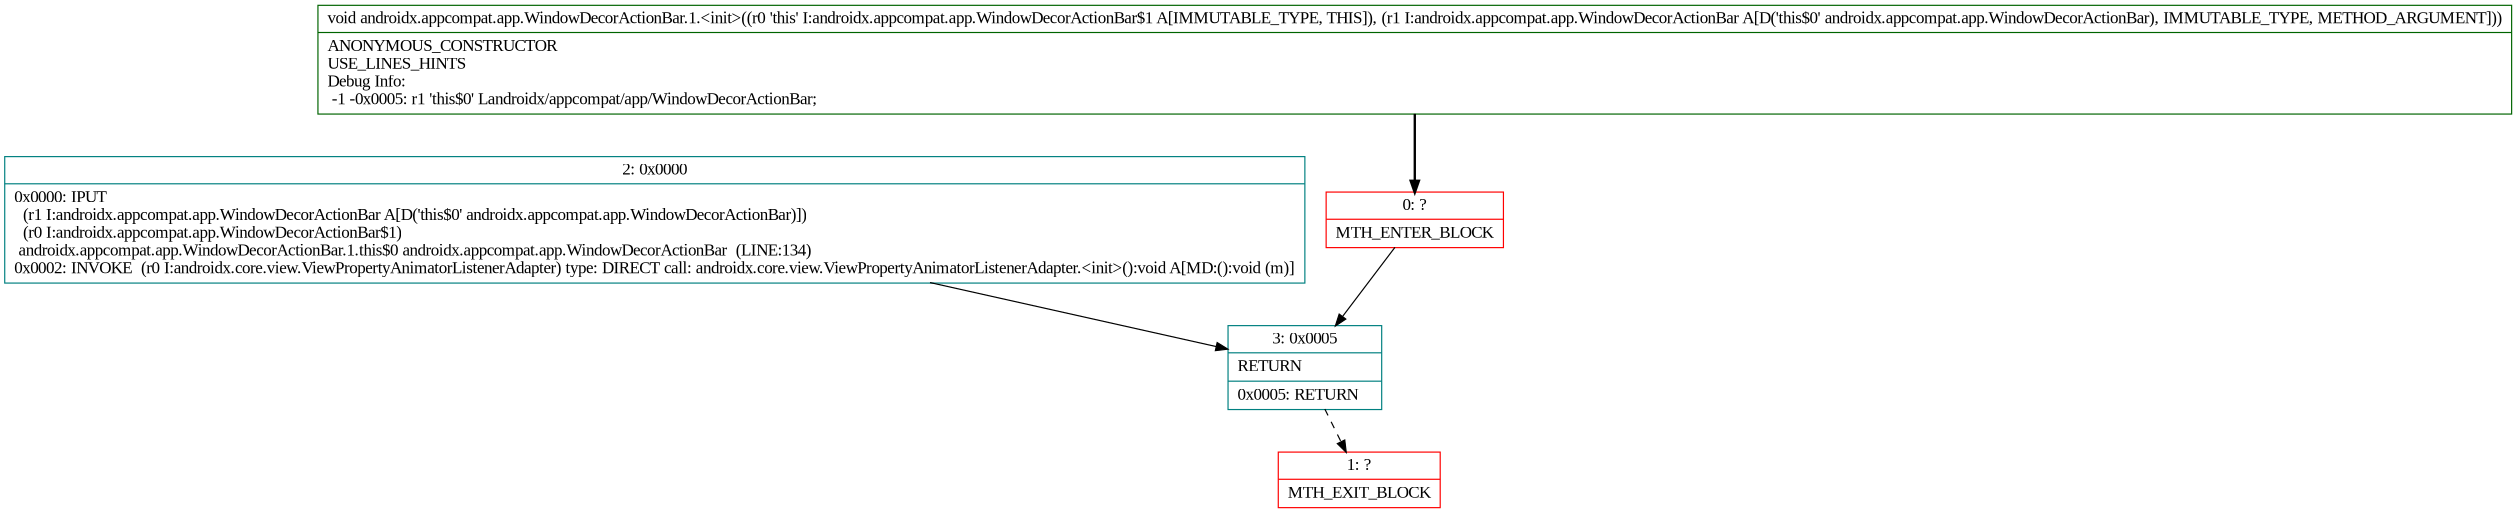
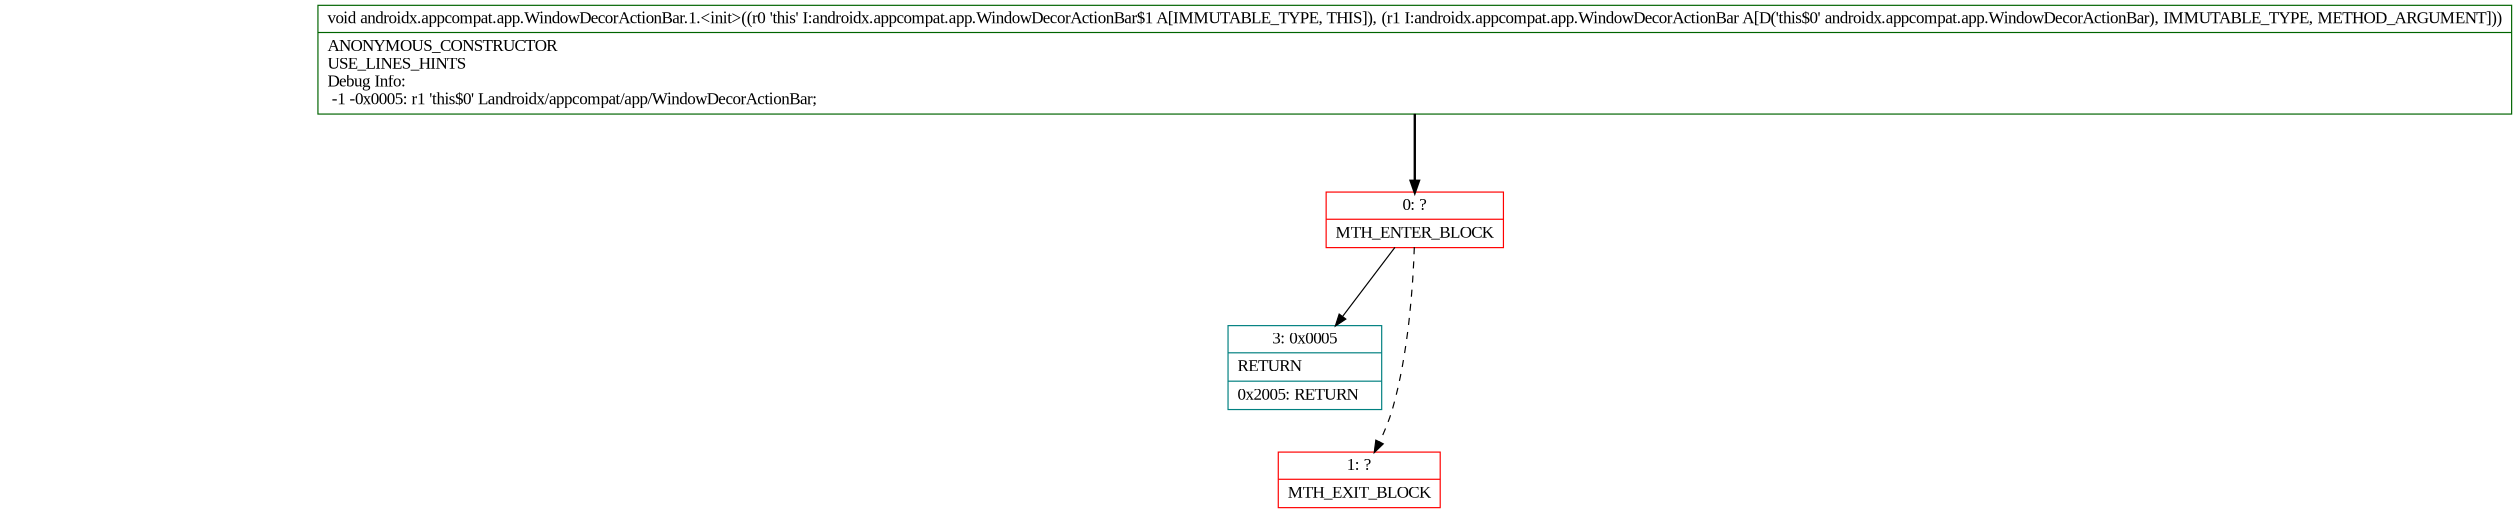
(655, 220) -> none
(1305, 395) -> (1305, 395)
(1333, 425) -> (1406, 346)
